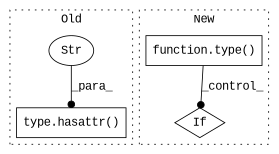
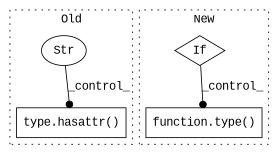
(202, 84) -> (202, 83)
(92, 87) -> (99, 87)
